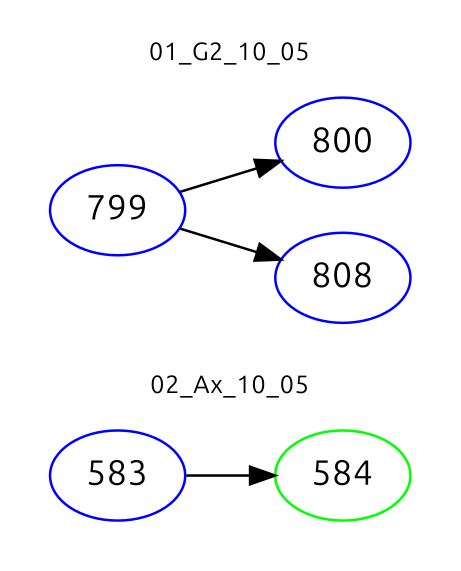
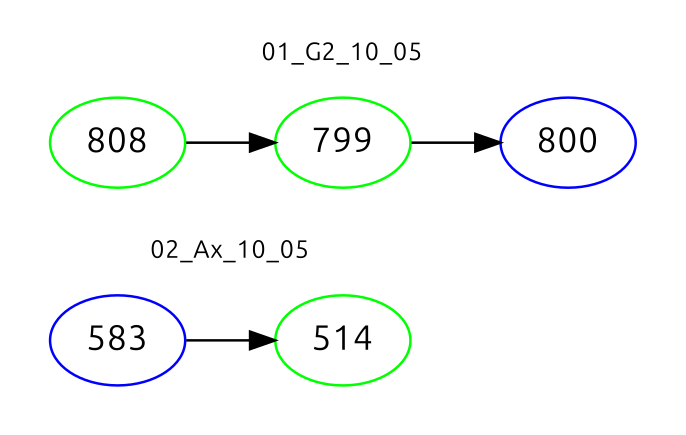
(118, 210) -> (343, 143)
(218, 240) -> (218, 143)
(343, 278) -> (118, 143)
(343, 476) -> (343, 340)
